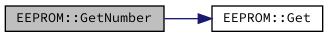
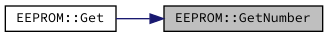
(181, 19) -> (133, 19)
